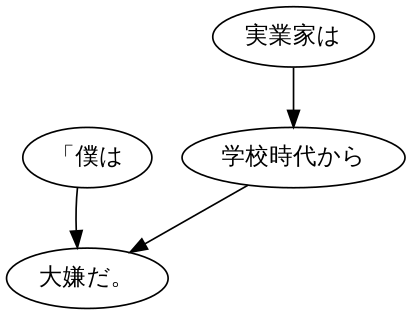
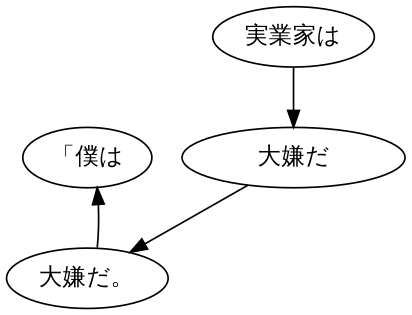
(294, 158) -> (294, 158)
(76, 209) -> (99, 226)
